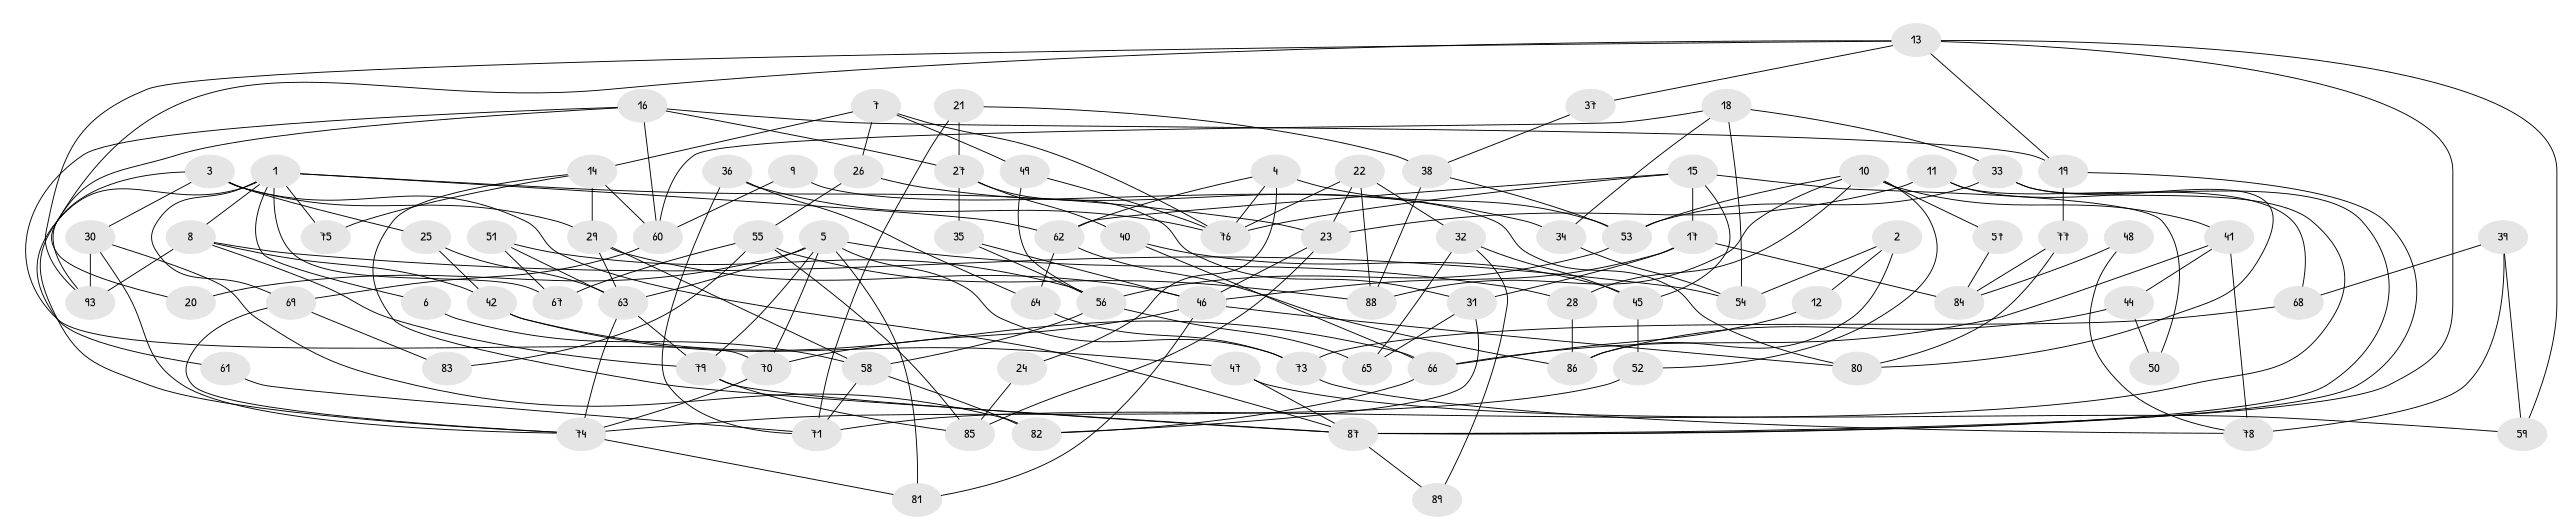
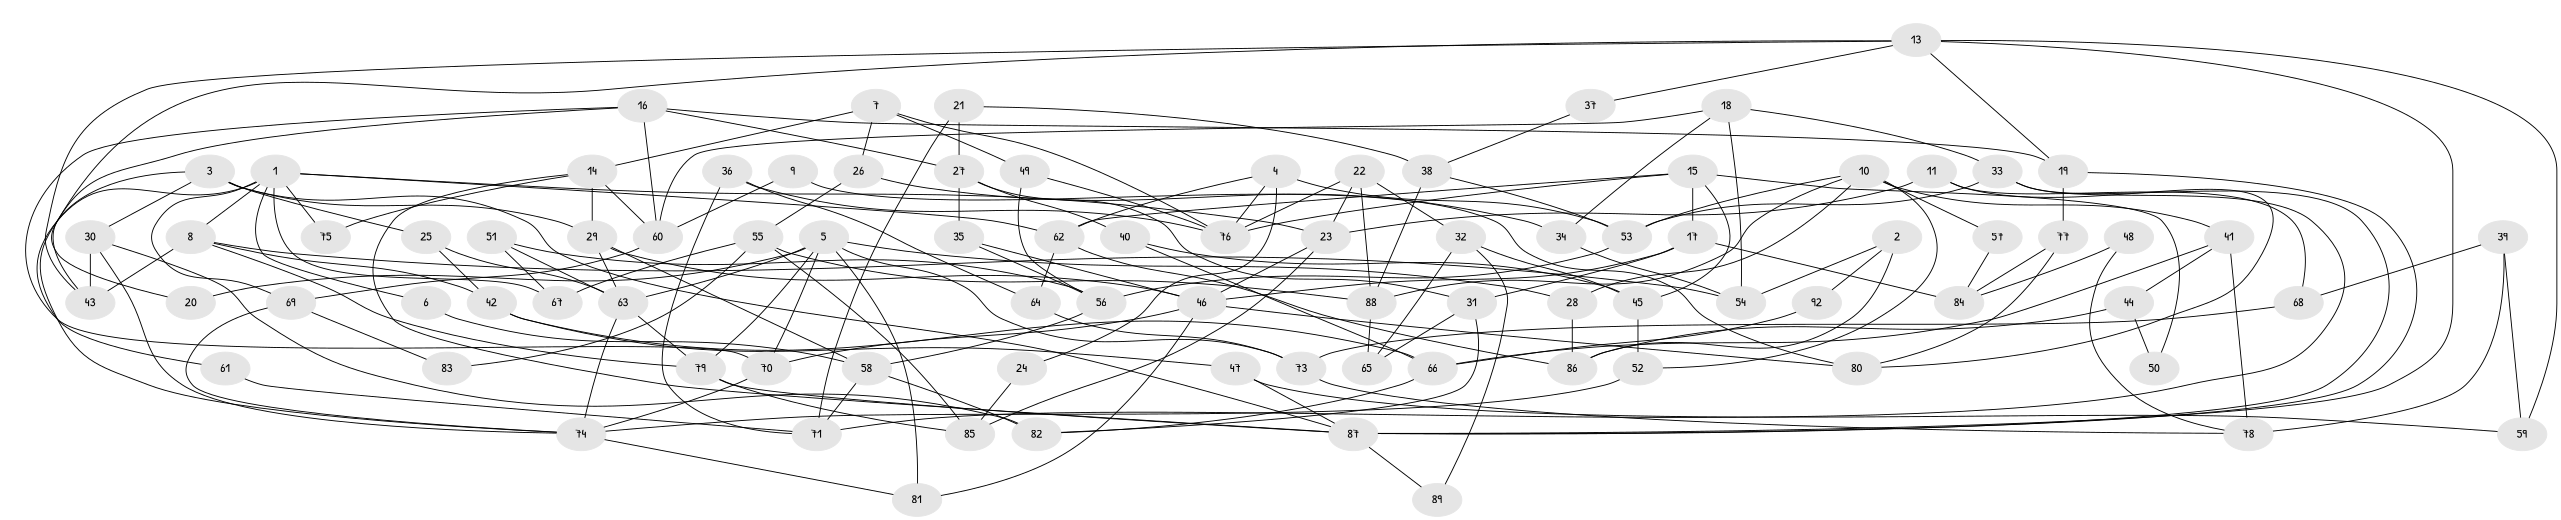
(90, 303) -> (90, 303)
(1817, 303) -> (1817, 303)
(1248, 332) -> (1369, 333)
